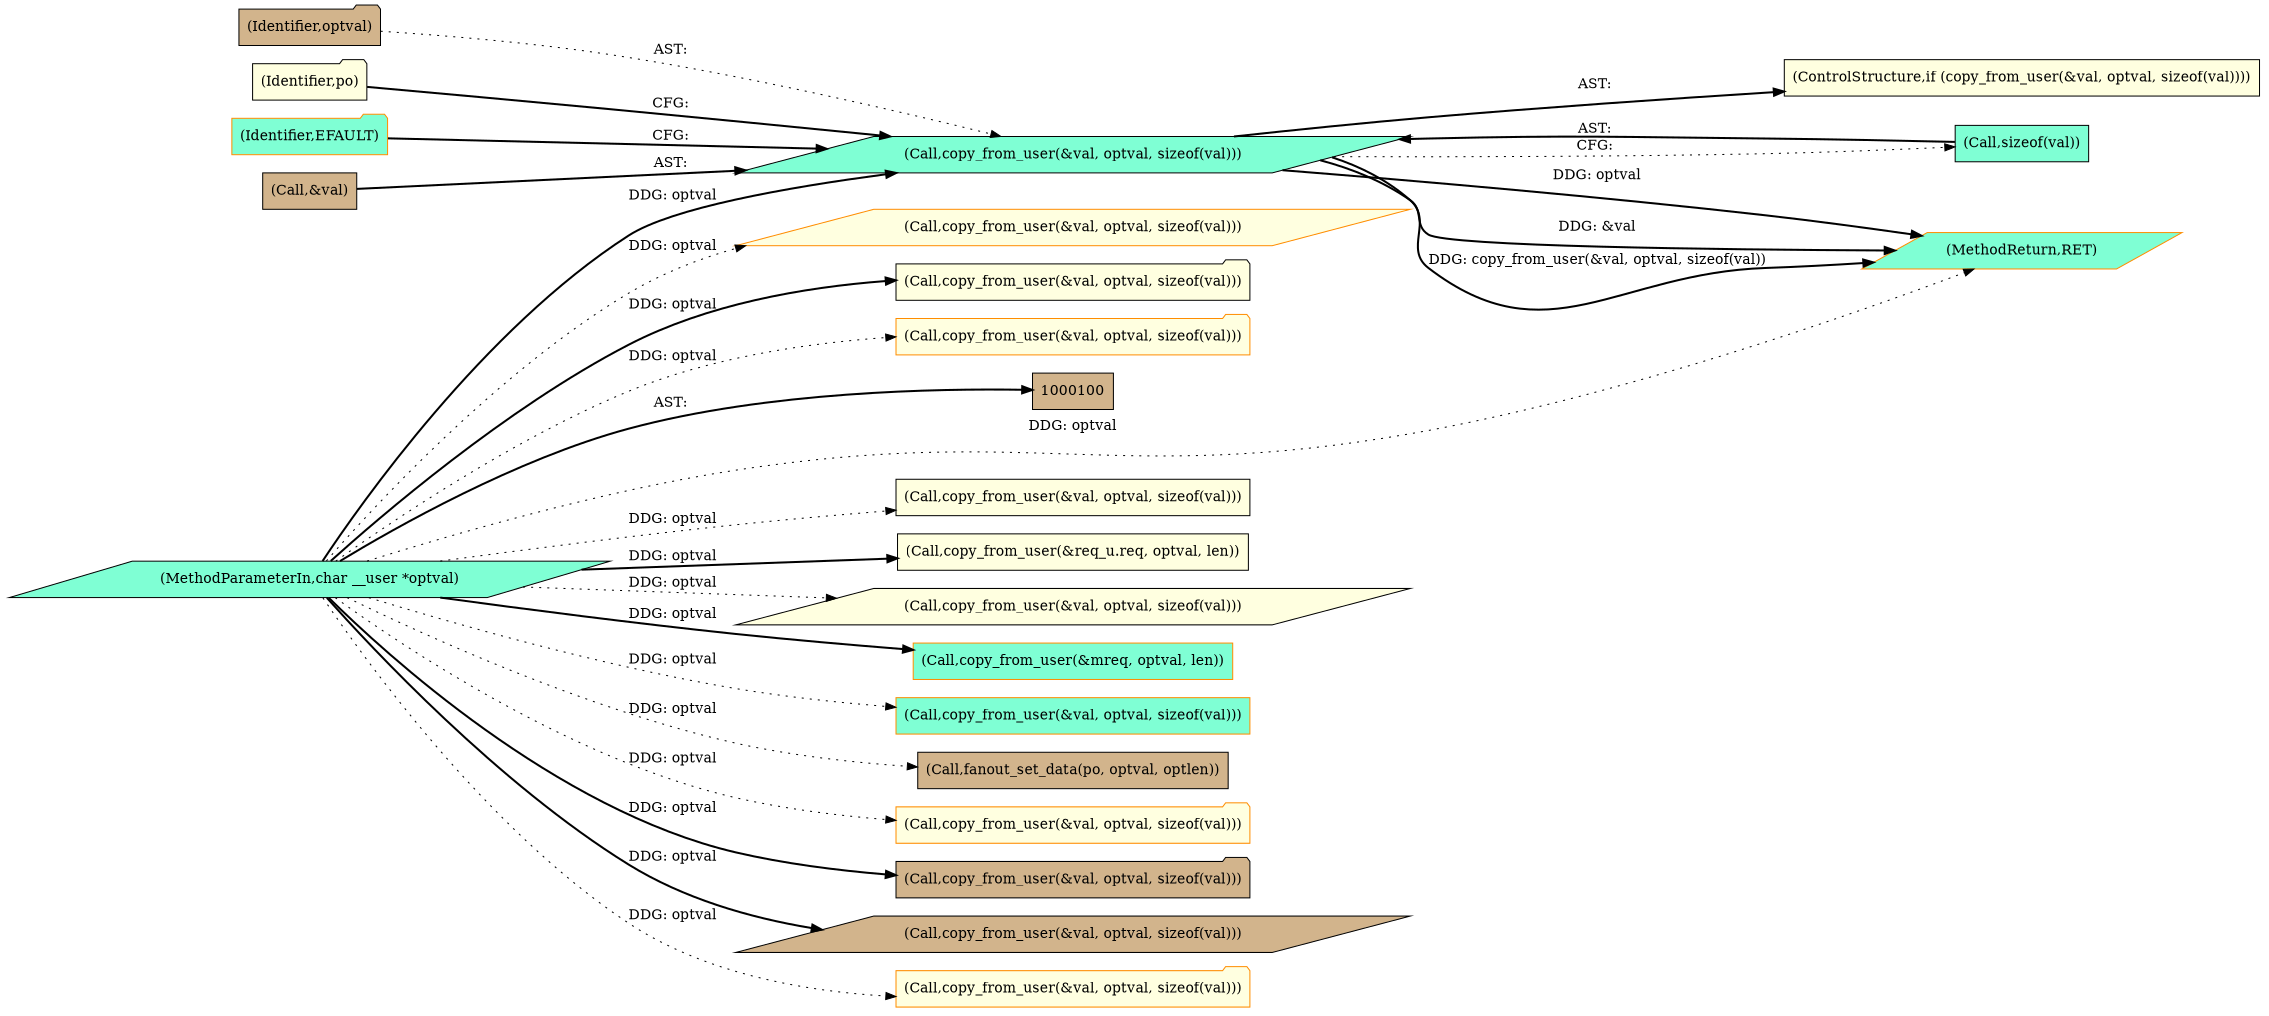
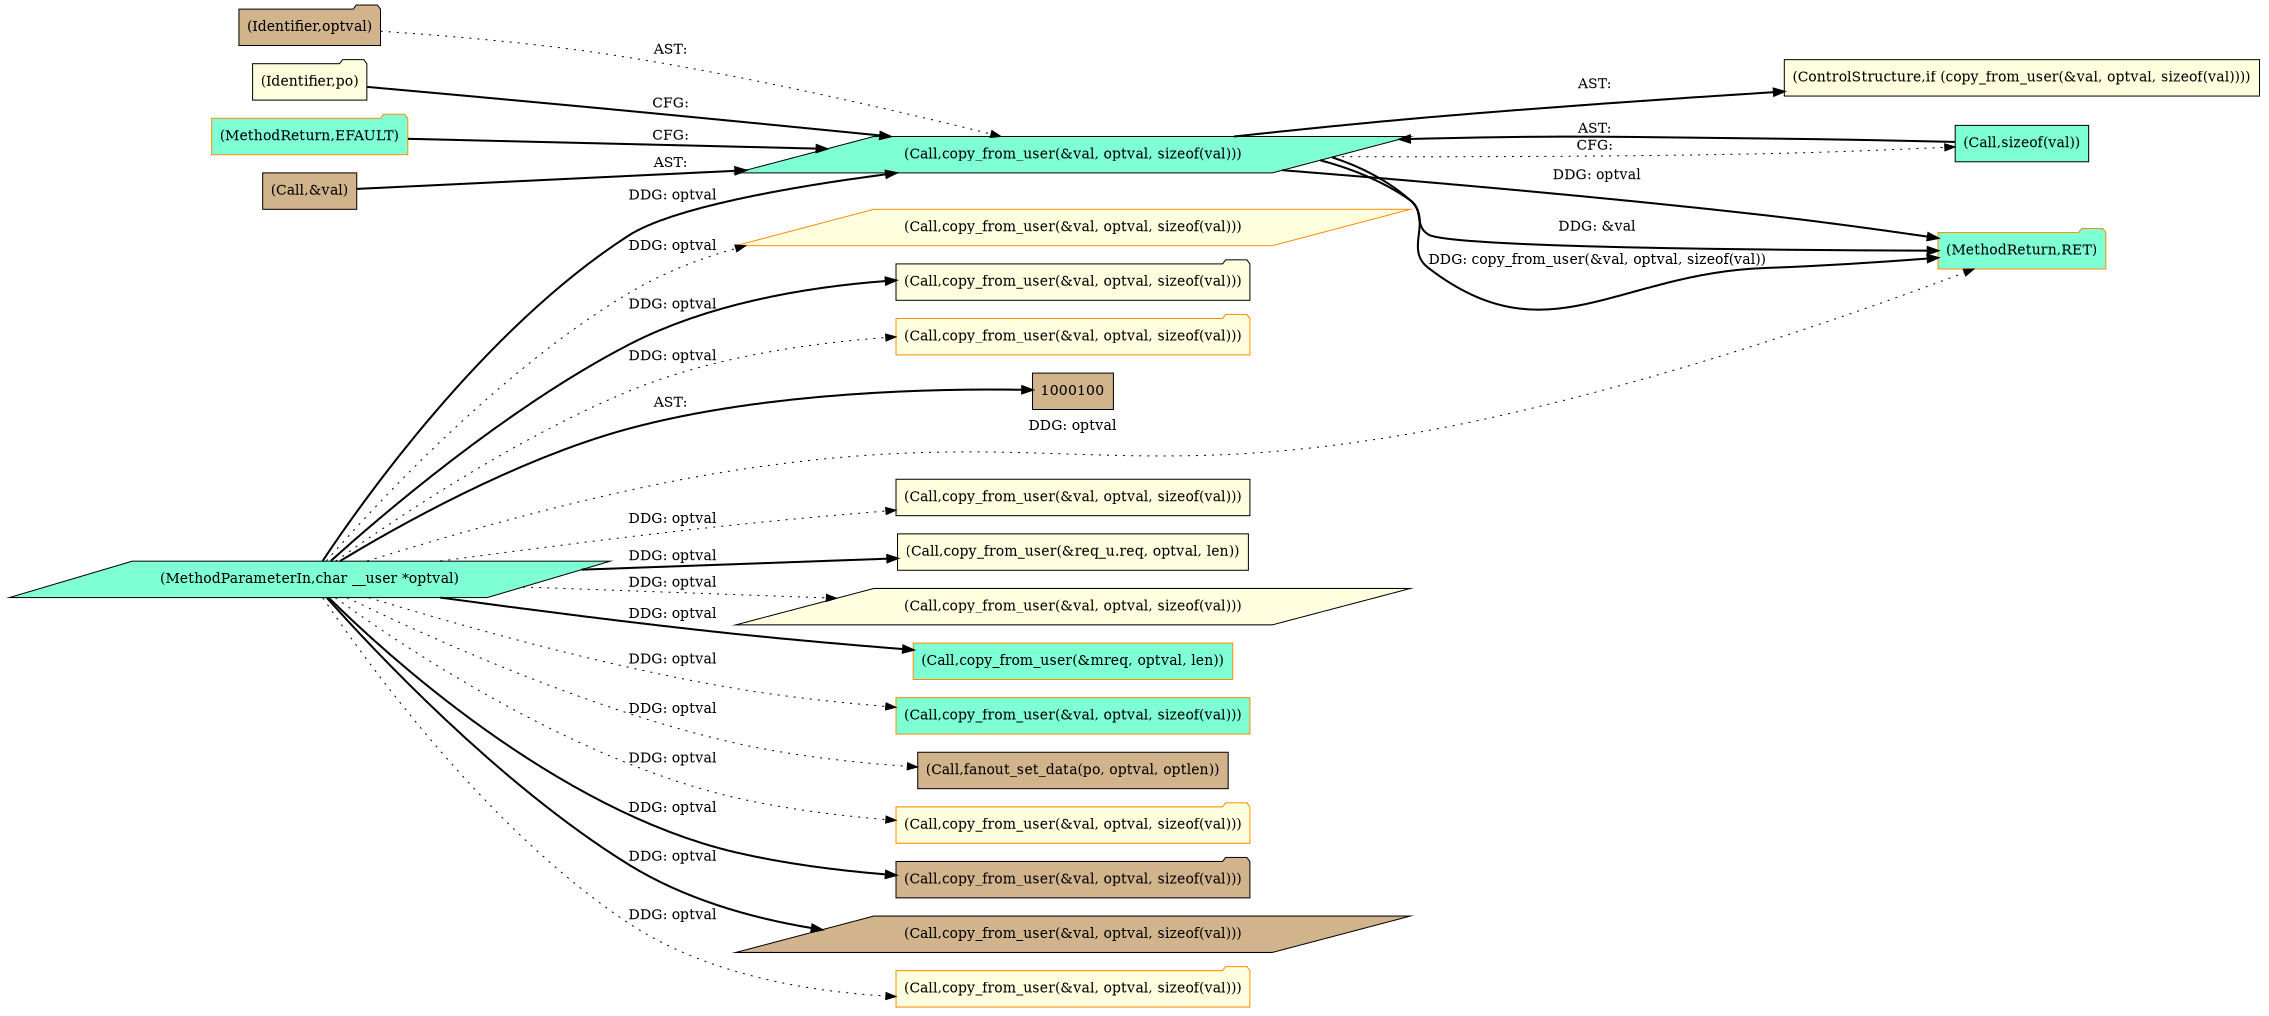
(310, 136) -> (310, 136)
(2022, 251) -> (2022, 251)
